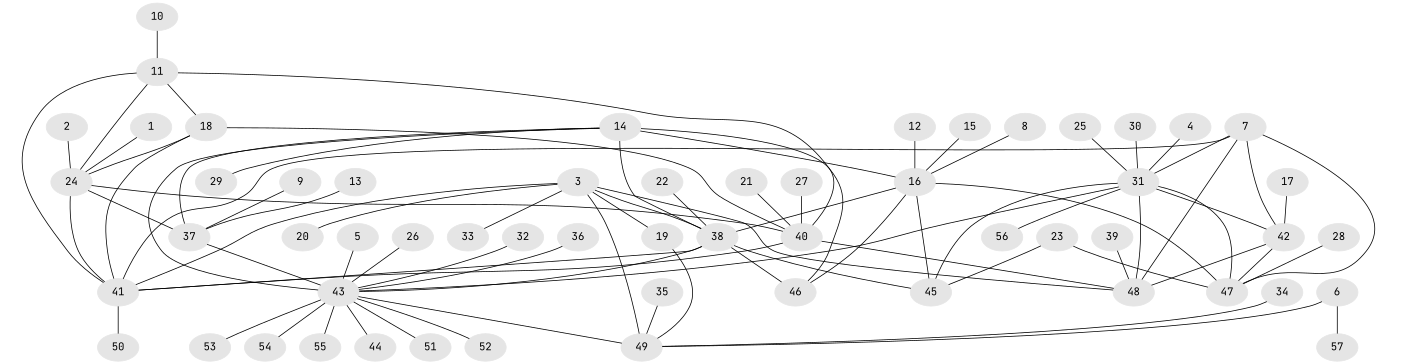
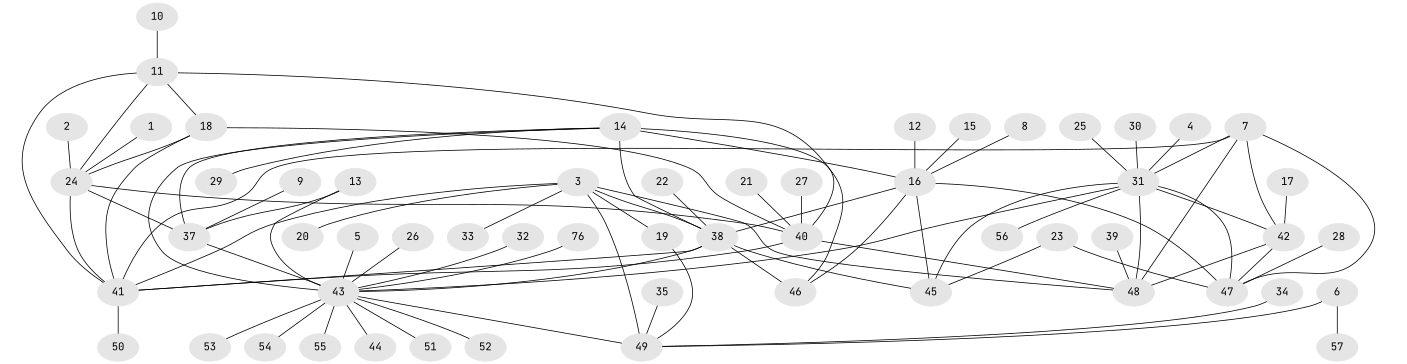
none -> (272, 230)
(578, 237) -> (578, 237)
